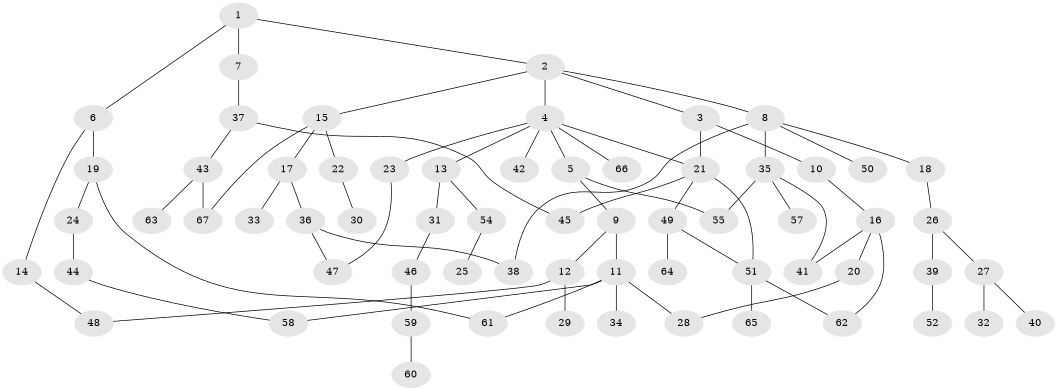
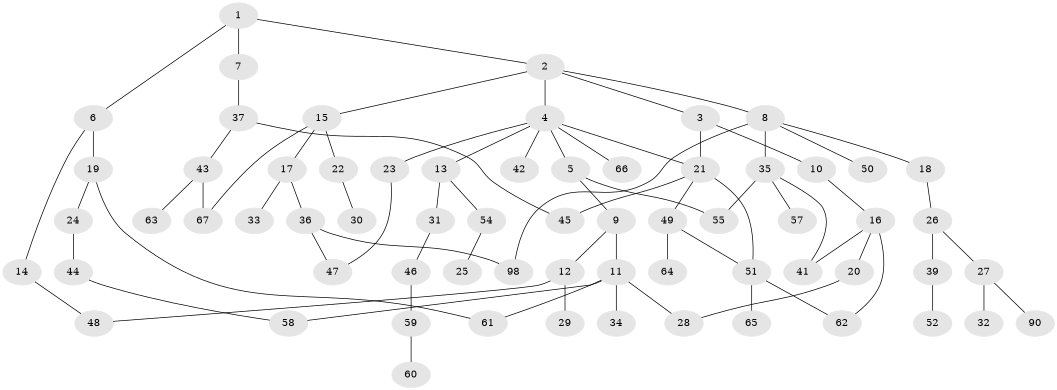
(514, 272) -> (514, 272)
(1035, 323) -> (1035, 323)
